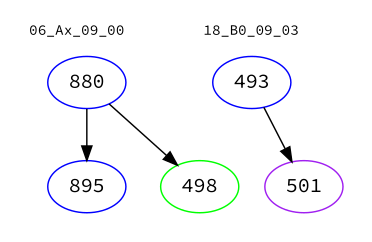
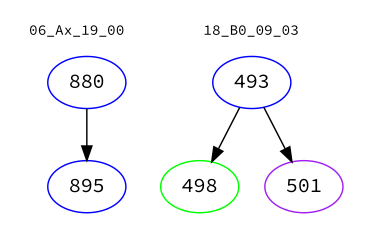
(77, 31) -> (77, 31)
(128, 121) -> (229, 128)
